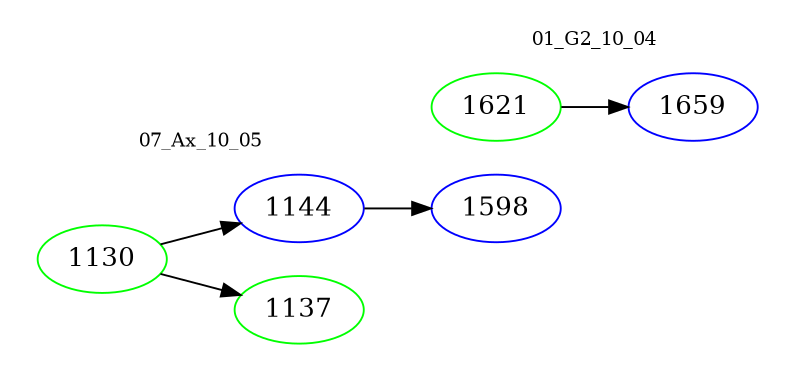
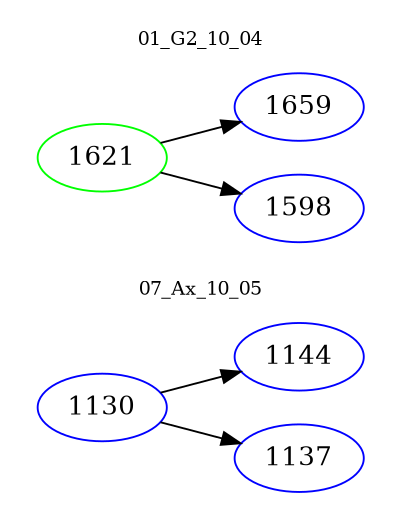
(390, 208) -> (191, 181)
(102, 259) -> (102, 407)
(299, 310) -> (299, 458)
